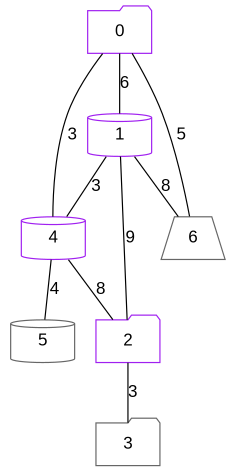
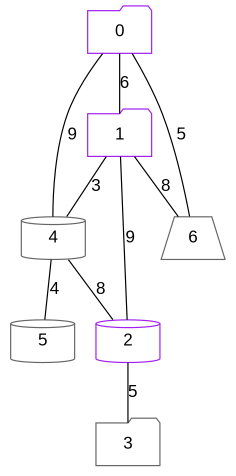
(72, 135) -> (72, 135)
(120, 135) -> (120, 135)
(53, 238) -> (53, 238)
(128, 341) -> (128, 341)
(133, 393) -> (133, 393)
